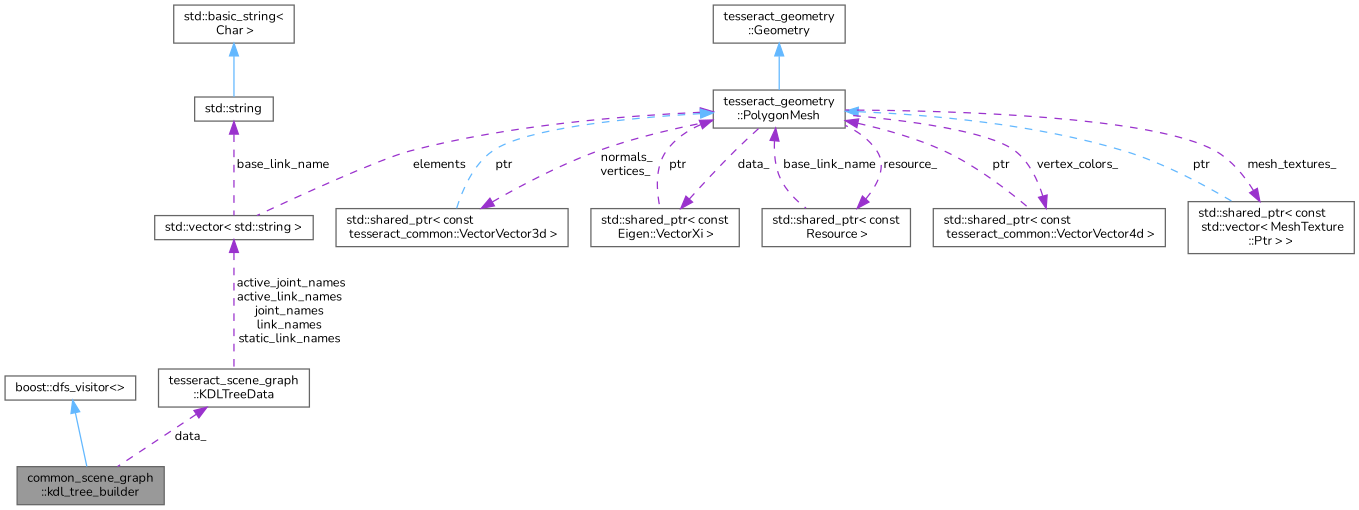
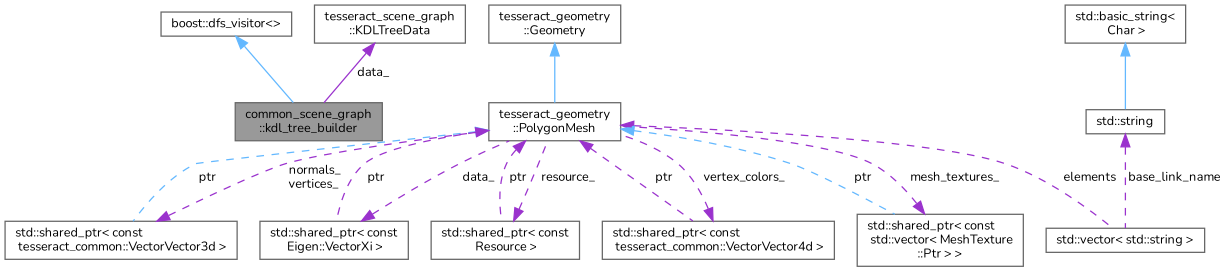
(829, 165) -> (517, 178)
(234, 311) -> none
(157, 440) -> (345, 78)
